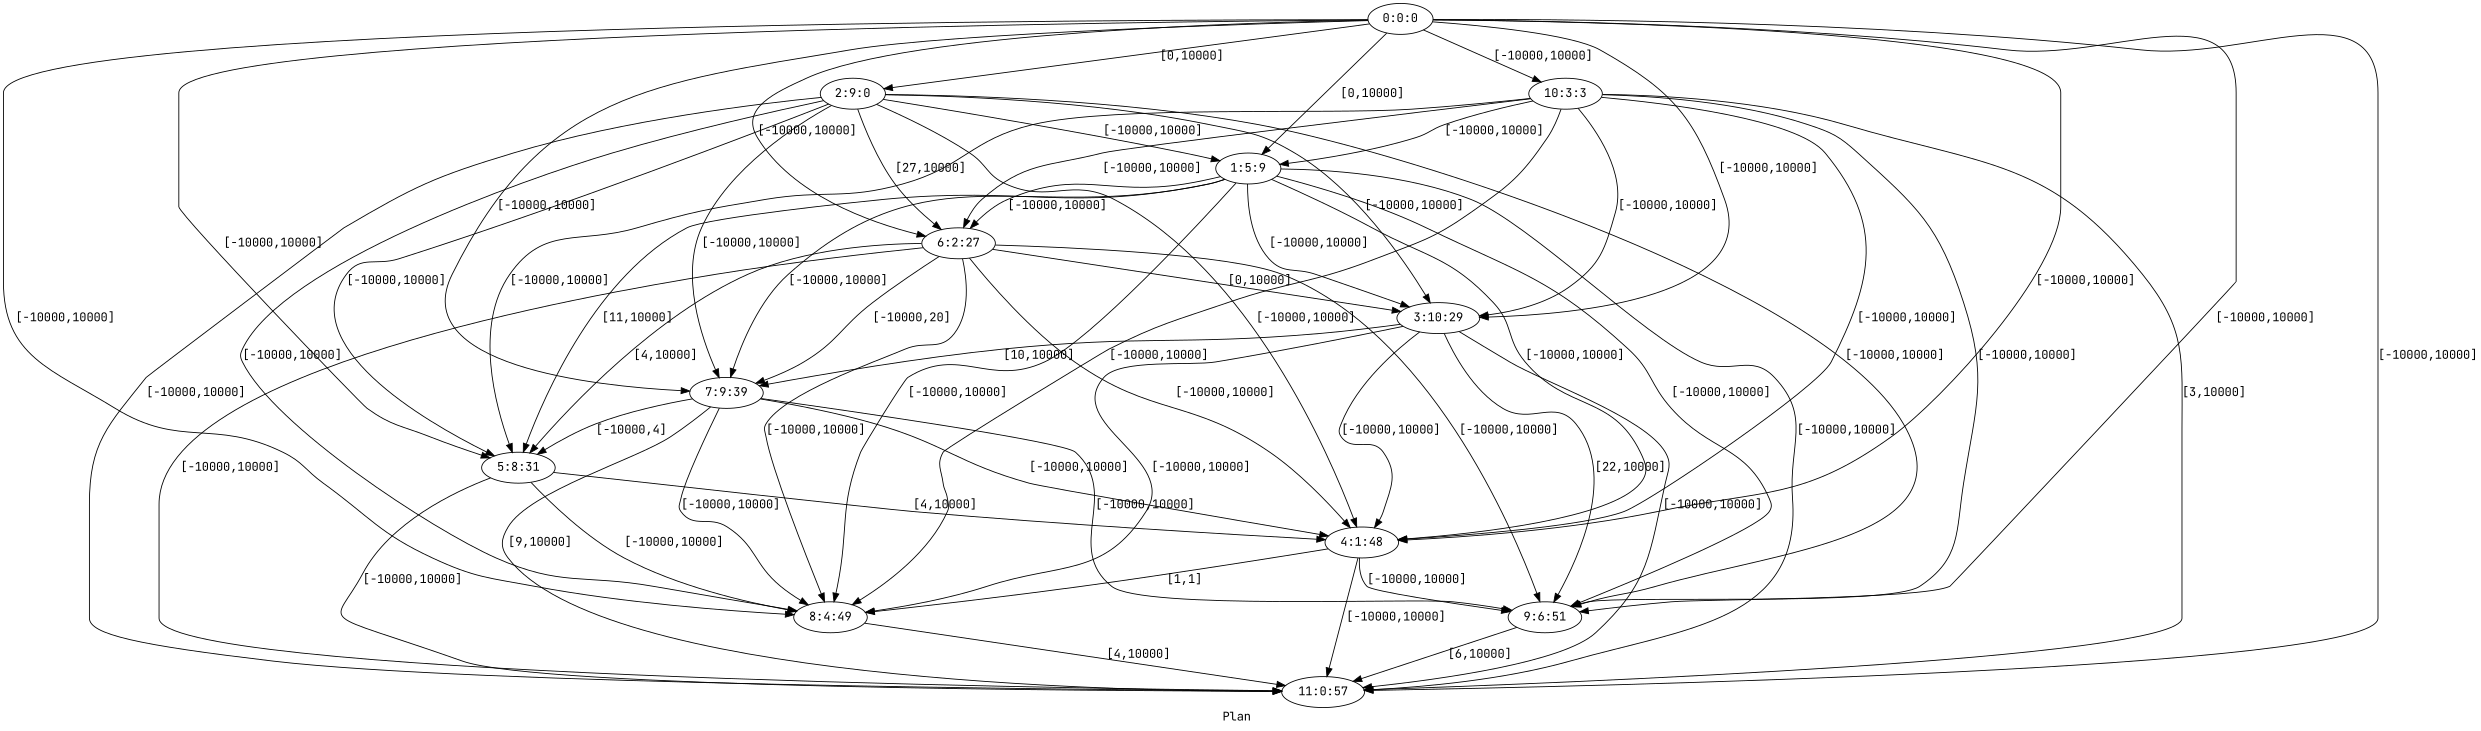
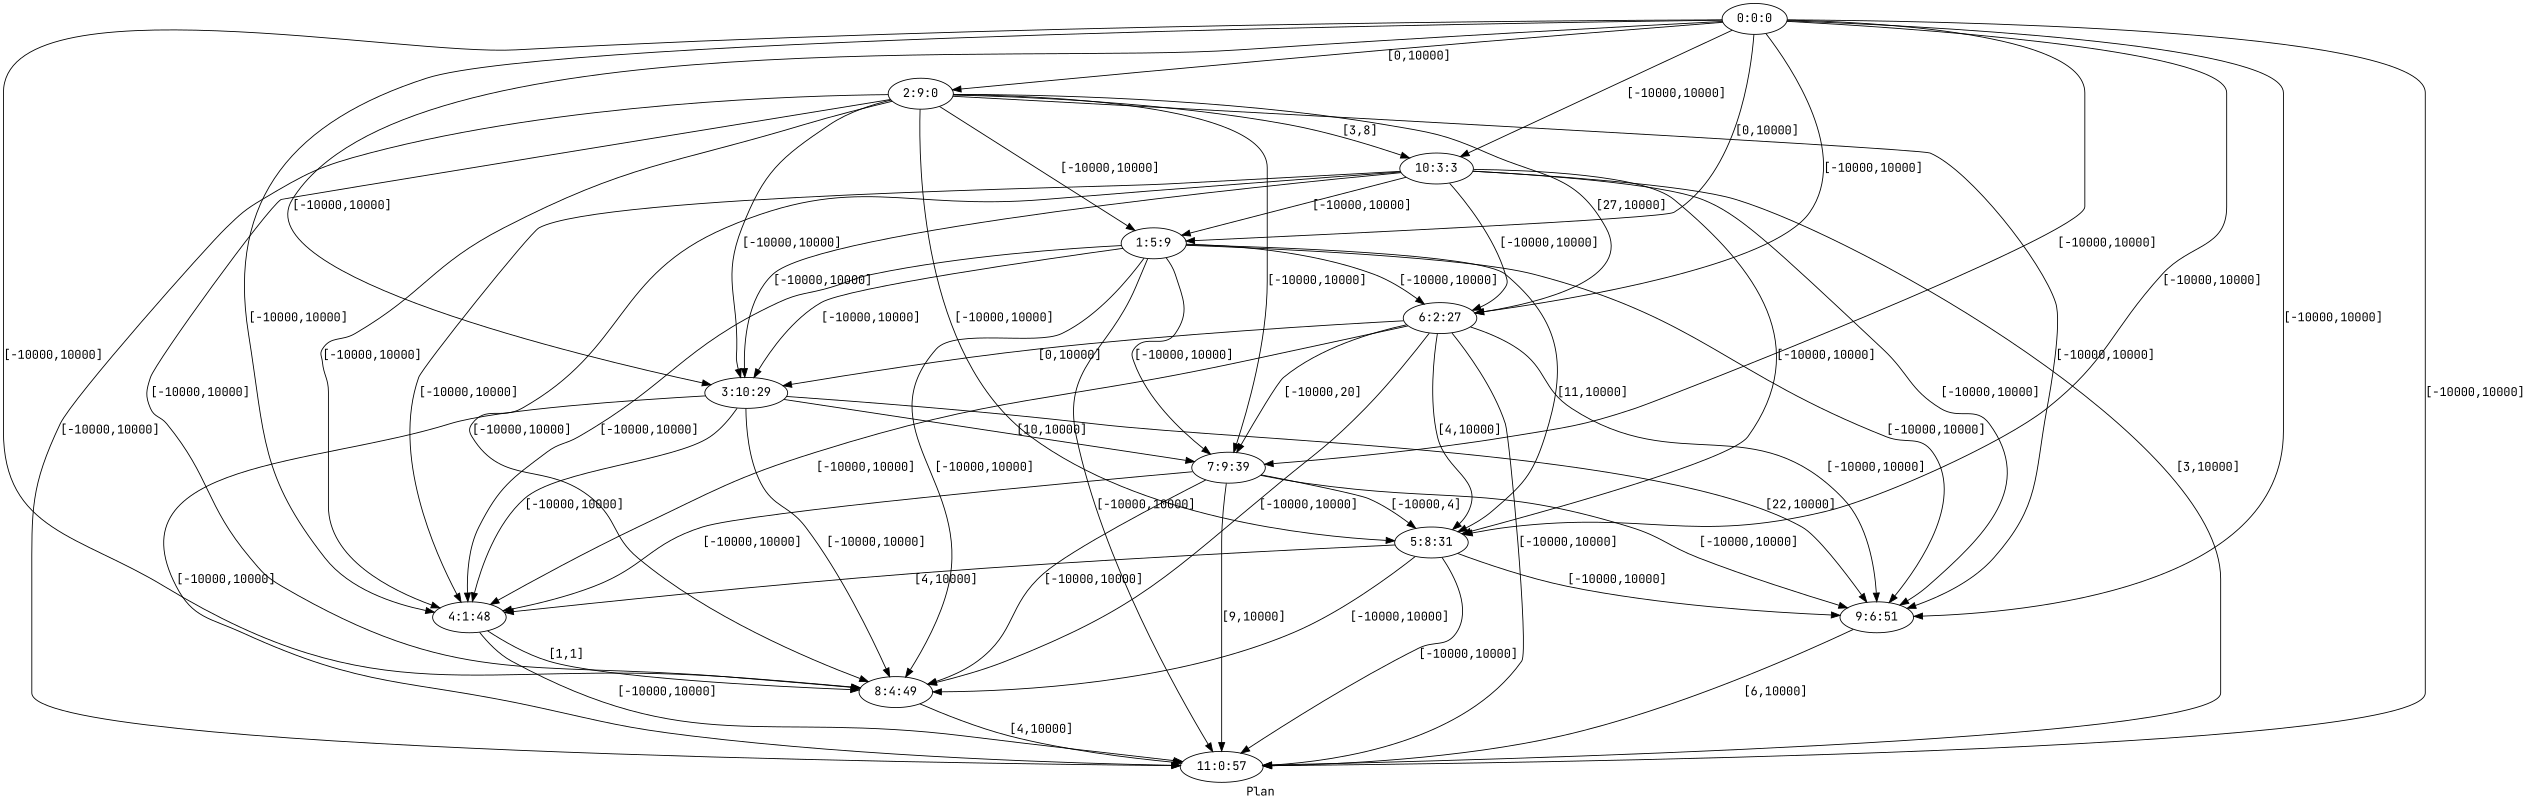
none -> (1247, 118)
(1407, 596) -> (1642, 599)
